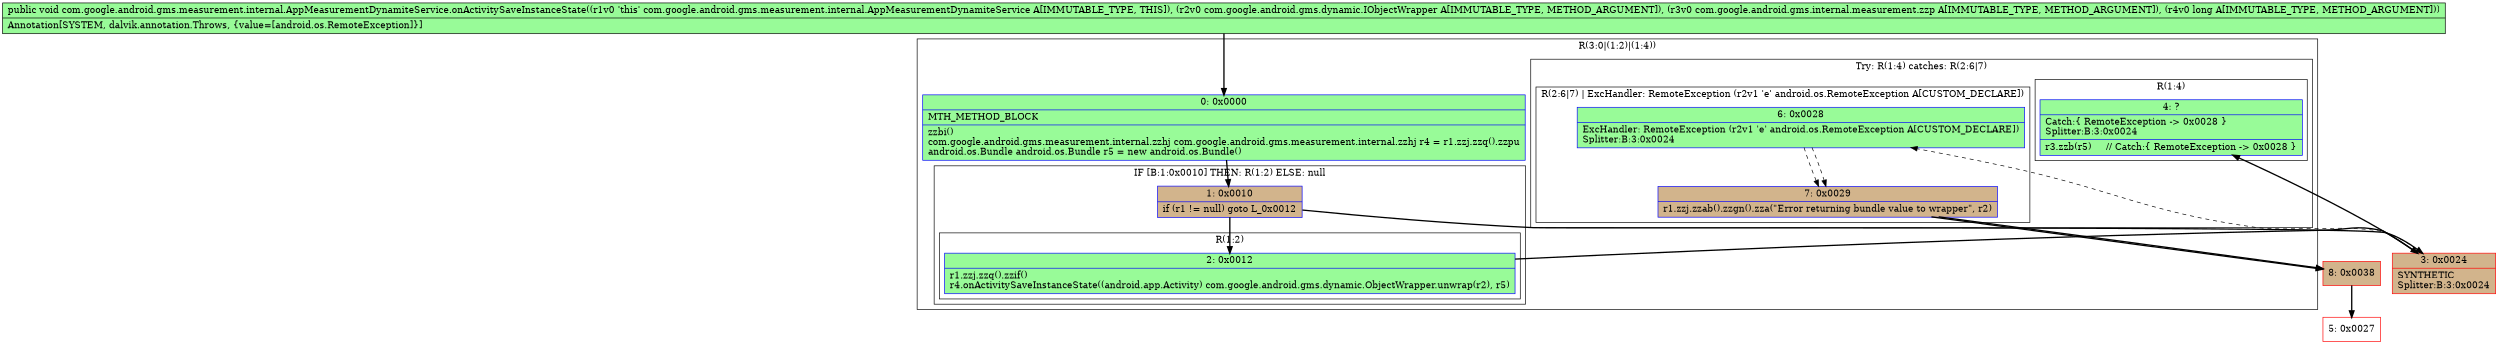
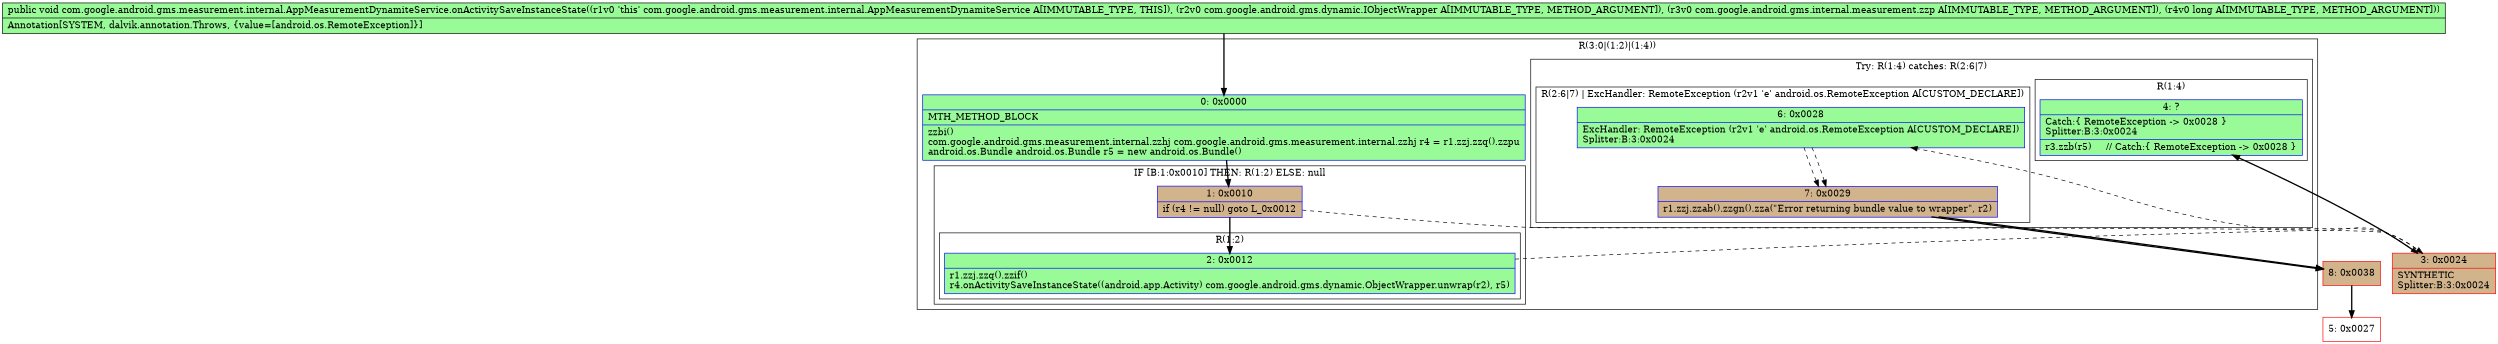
(1230, 209) -> (1230, 209)
(1862, 228) -> (1862, 228)
(1966, 240) -> (1966, 240)
